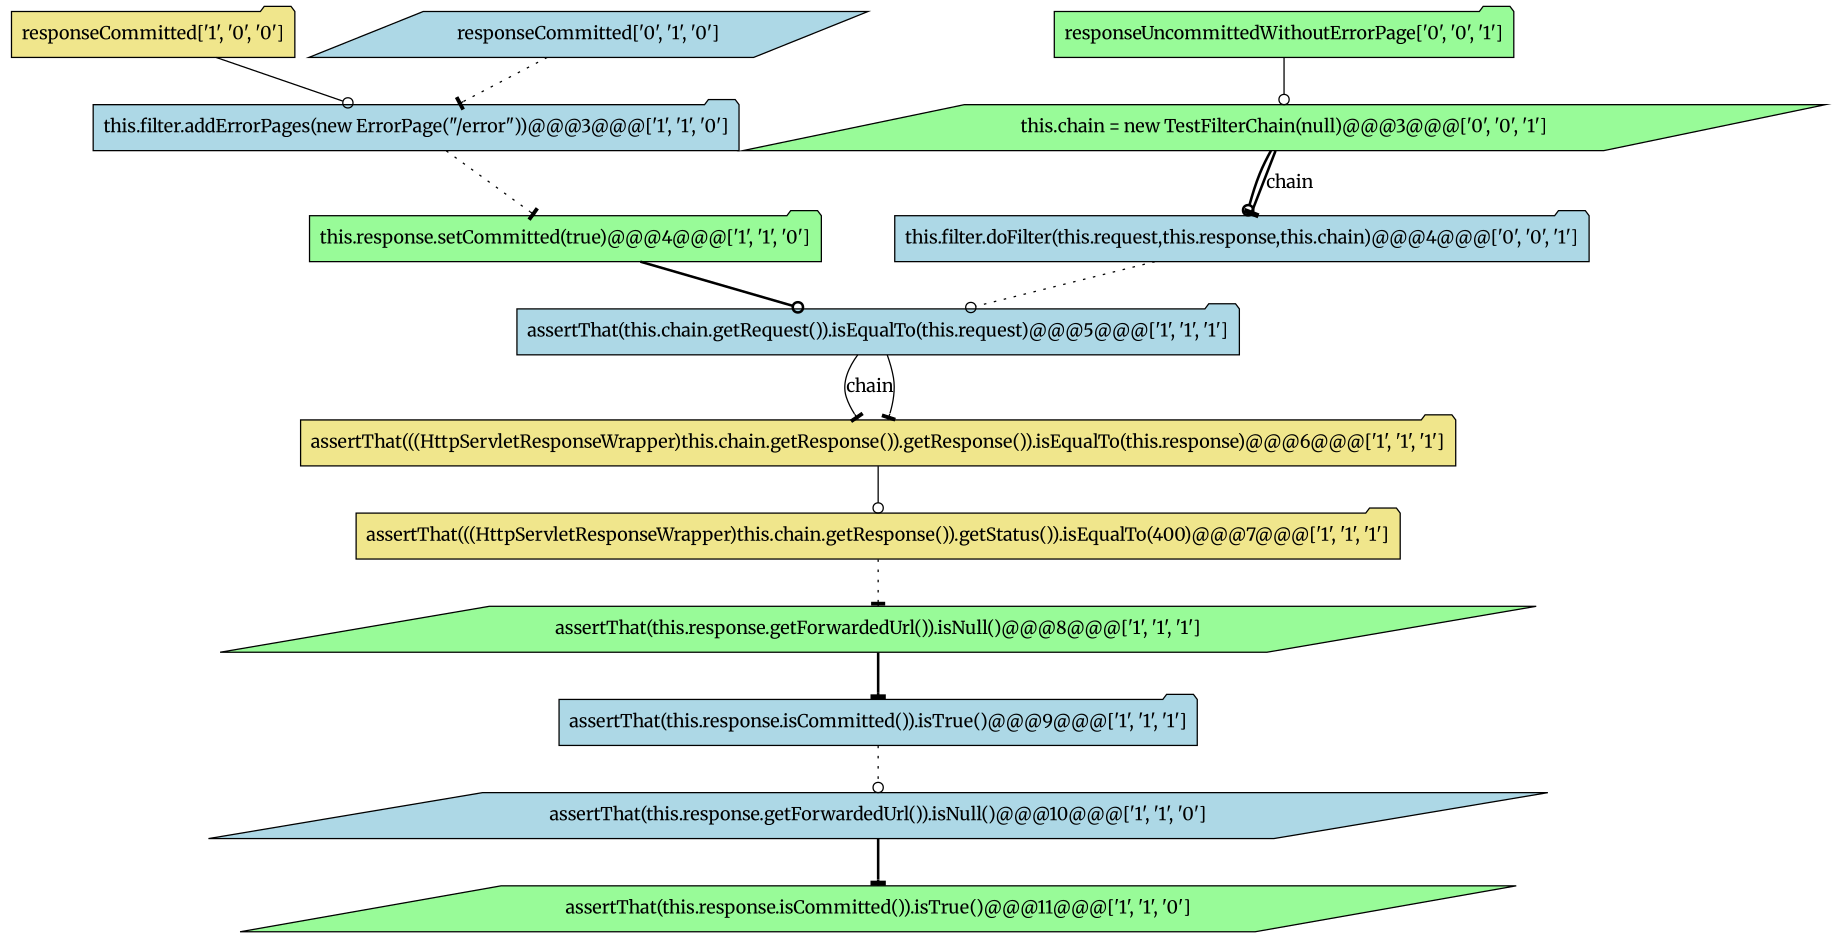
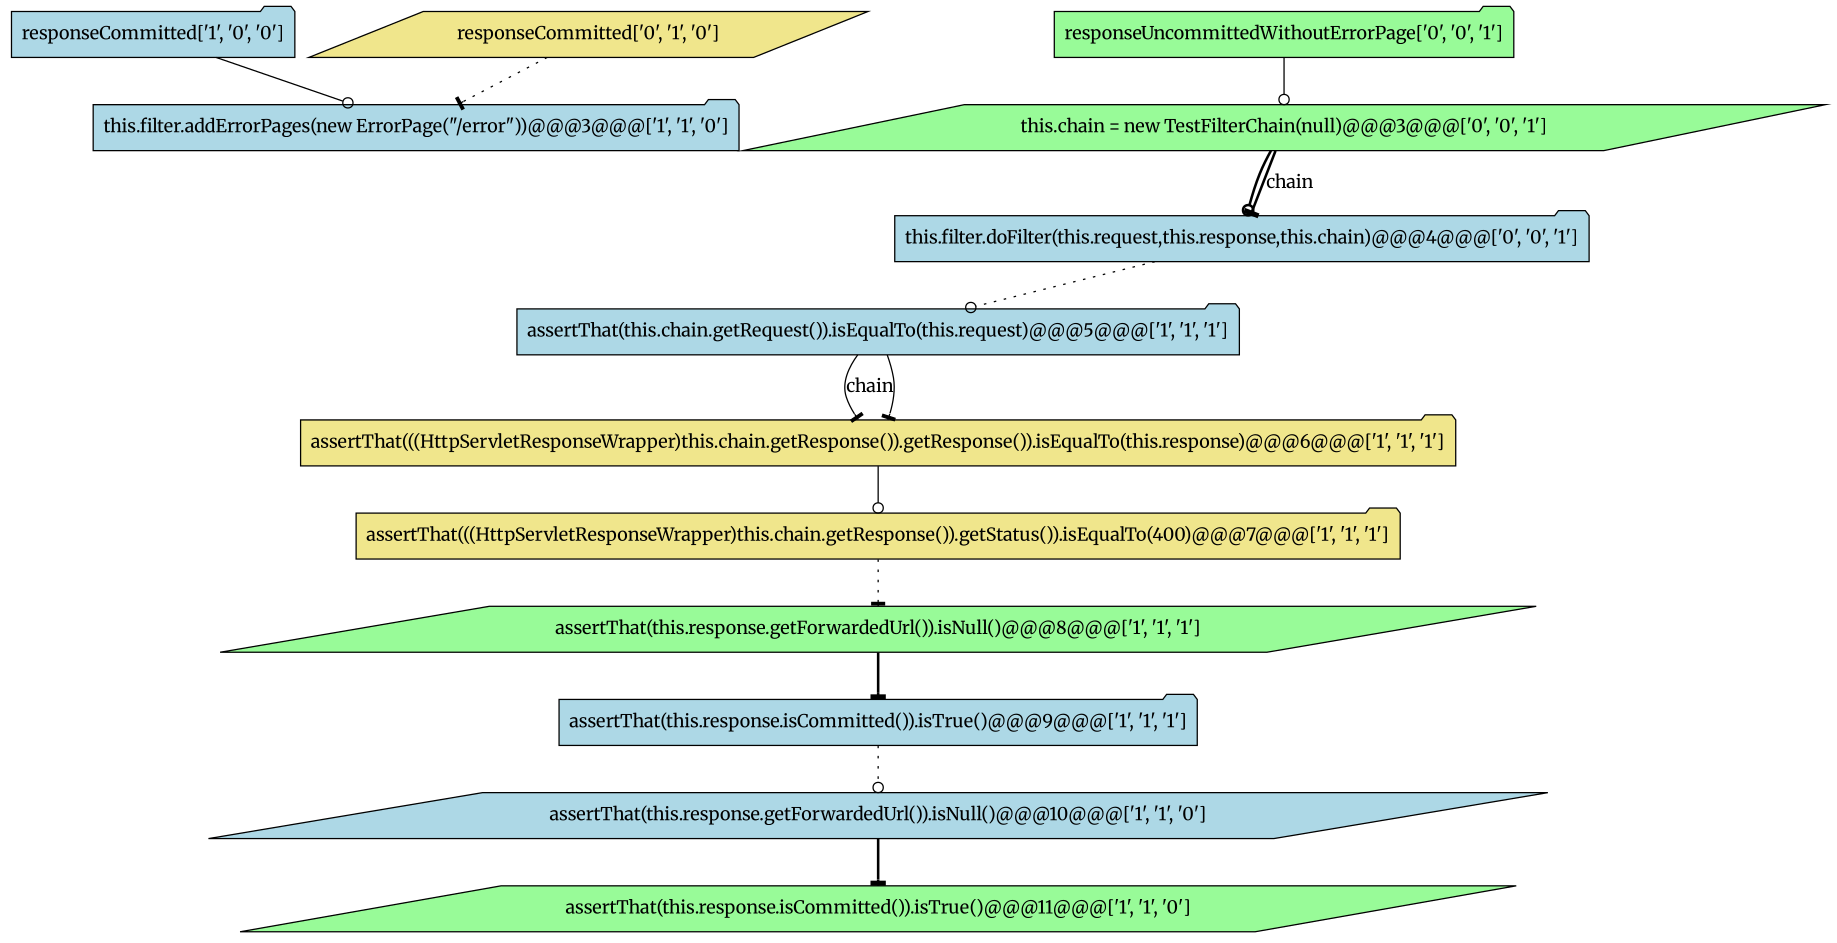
(153, 34) -> (153, 34)
(588, 34) -> (588, 34)
(565, 239) -> none
